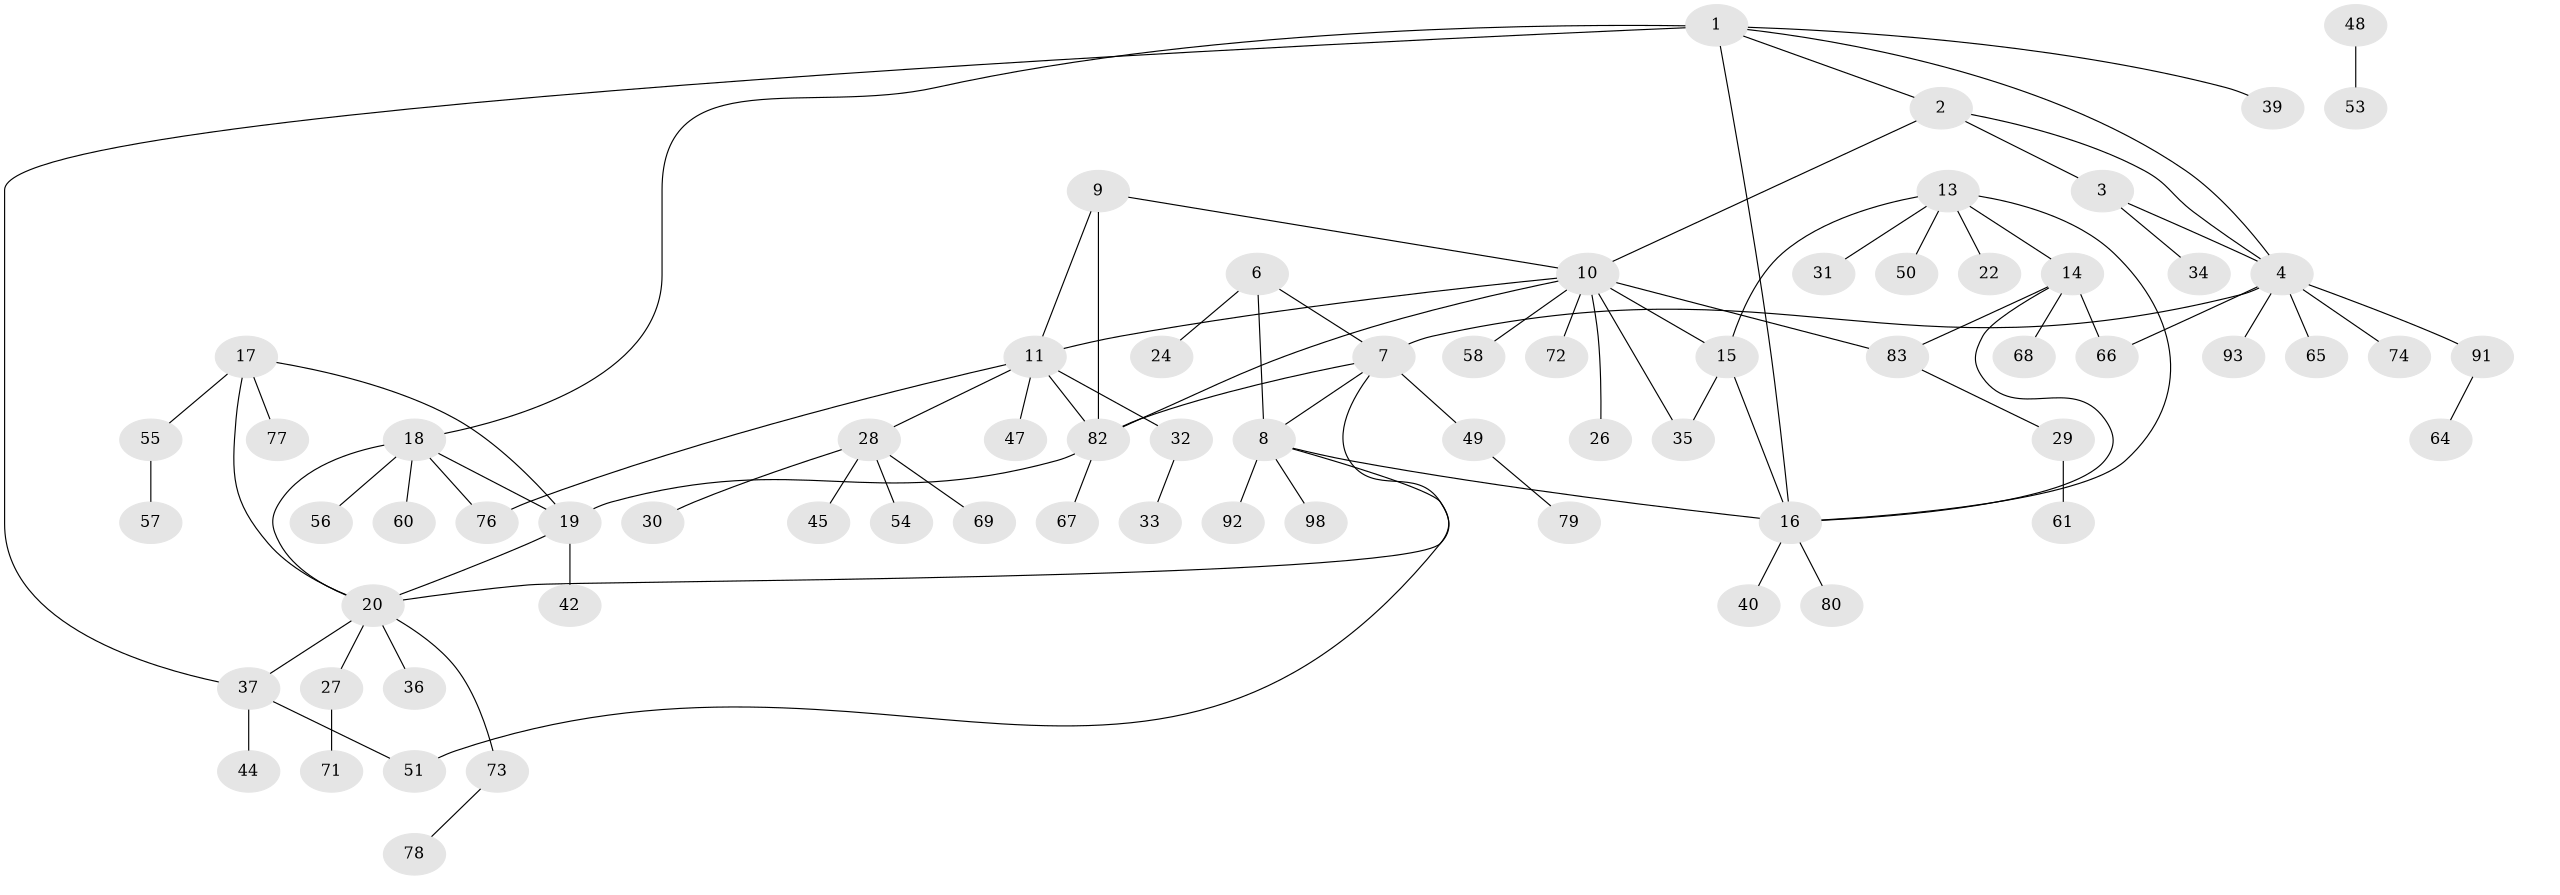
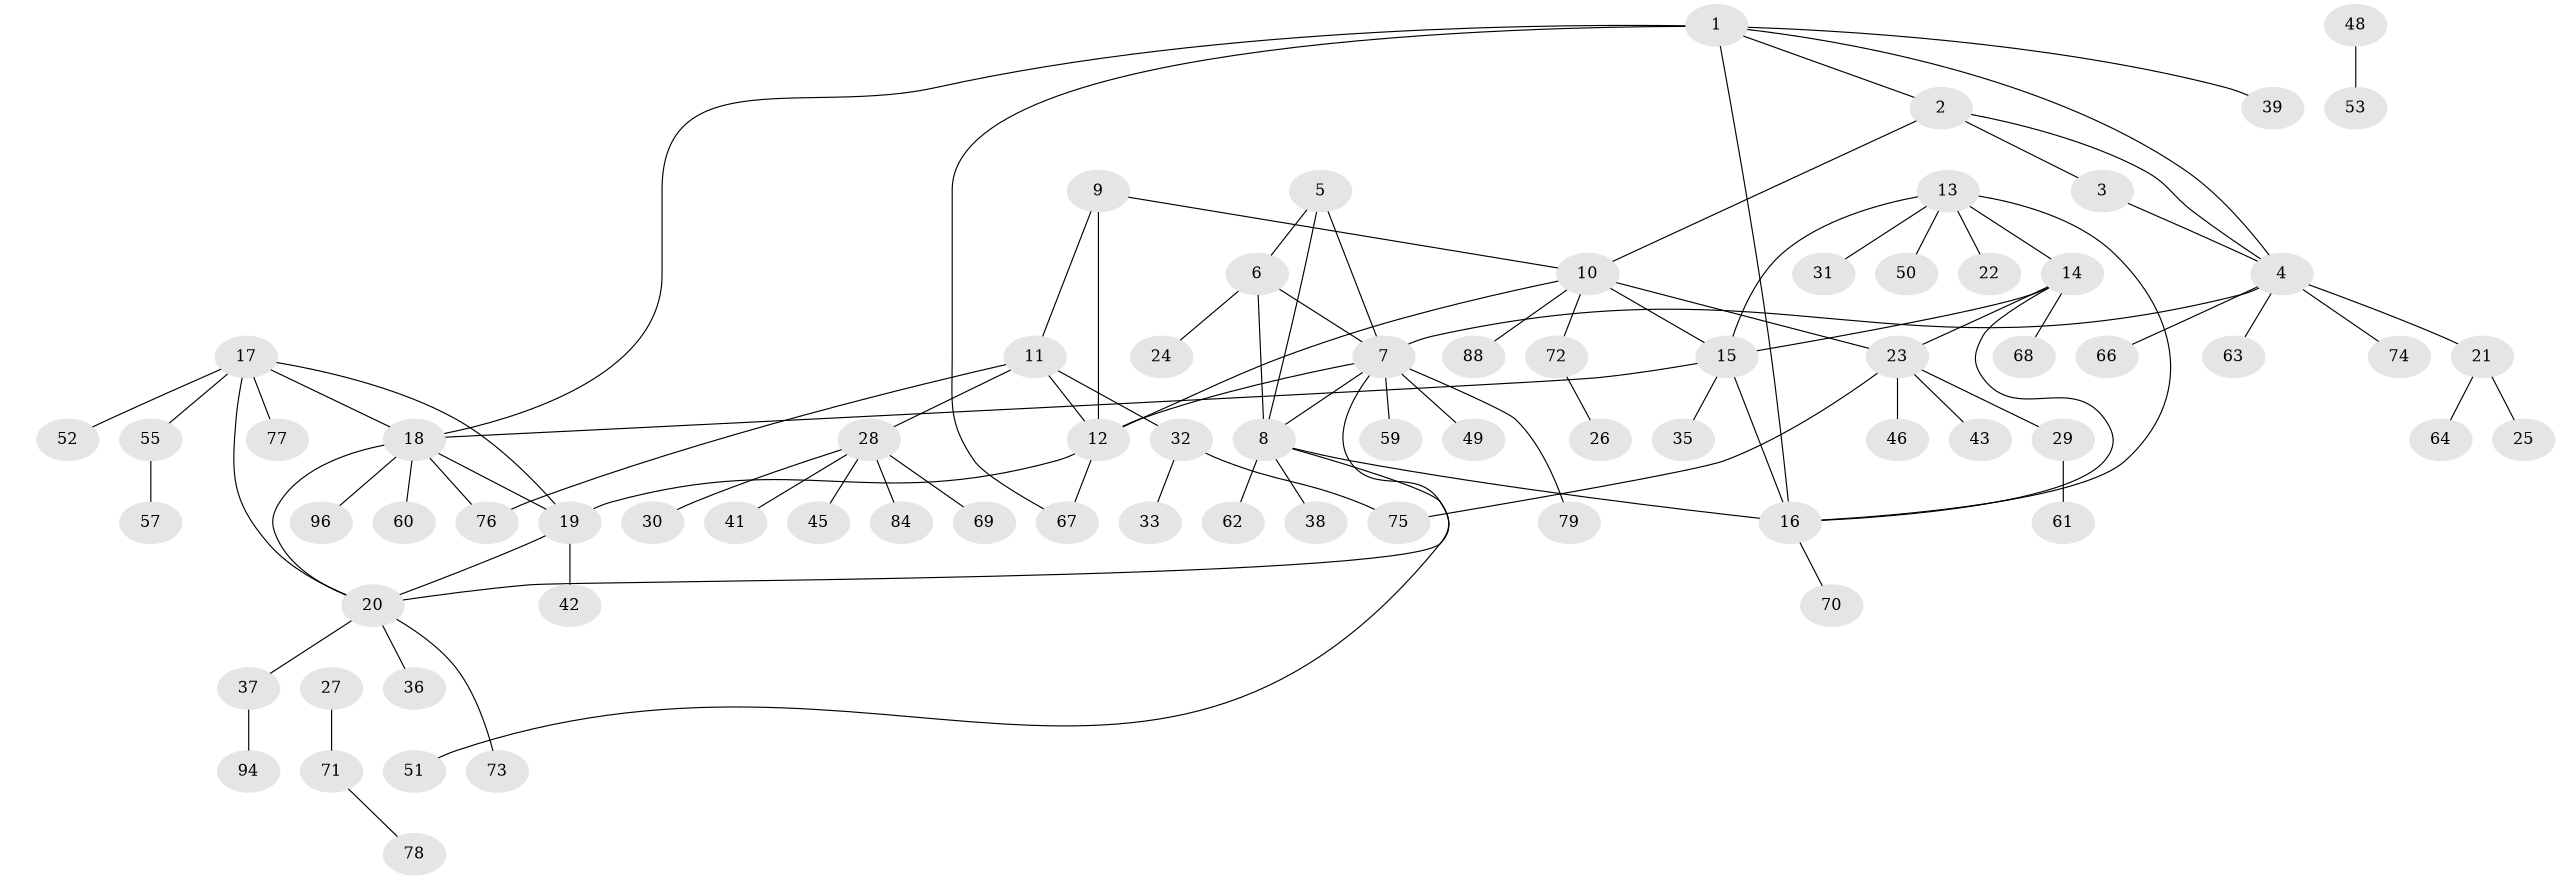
(530, 98) -> (1118, 79)
none -> (1321, 191)
(2199, 274) -> none
(1322, 305) -> none
(2089, 313) -> (1933, 318)
(1474, 357) -> (1474, 357)
(1600, 357) -> (1579, 398)
(1635, 357) -> none
(1897, 357) -> (1897, 357)
(2234, 357) -> (2234, 357)
(2317, 357) -> none
(2482, 357) -> (2482, 357)
none -> (330, 398)
none -> (1041, 408)
none -> (68, 440)
(1016, 440) -> none
(1098, 440) -> (1098, 440)
none -> (1391, 440)
none -> (1897, 440)
none -> (1980, 440)
none -> (2524, 440)
(1520, 480) -> (1507, 414)
(321, 523) -> (321, 523)
none -> (736, 523)
(902, 523) -> (902, 523)
(1233, 523) -> (1233, 523)
(1316, 523) -> (1316, 523)
none -> (1399, 523)
(1749, 606) -> none
(1832, 606) -> (1832, 606)
(352, 647) -> none
(323, 726) -> none
(249, 771) -> (249, 771)
(456, 813) -> (373, 813)
